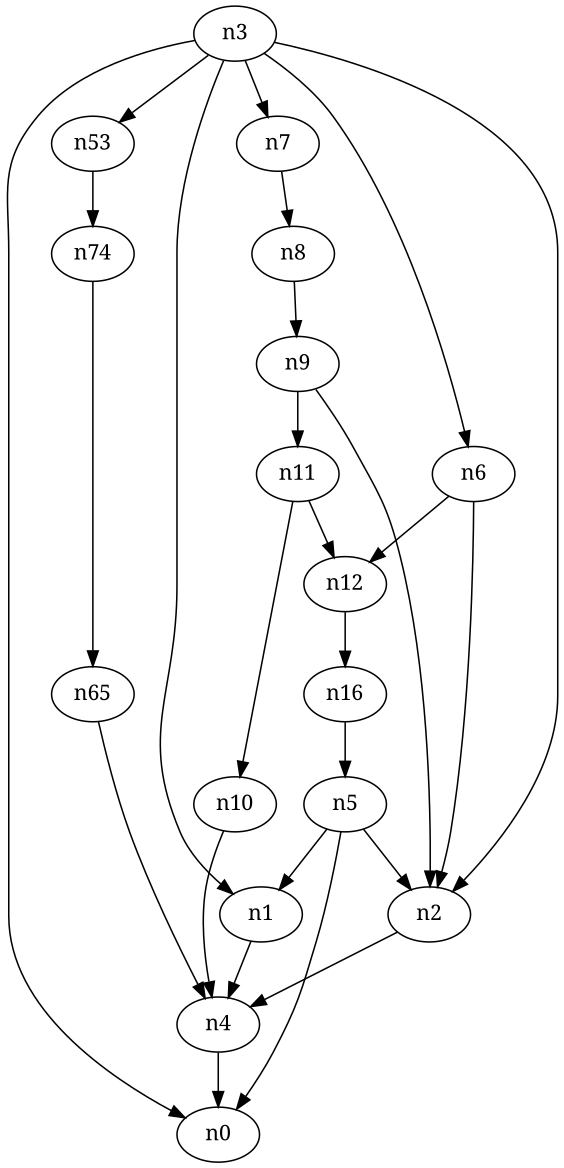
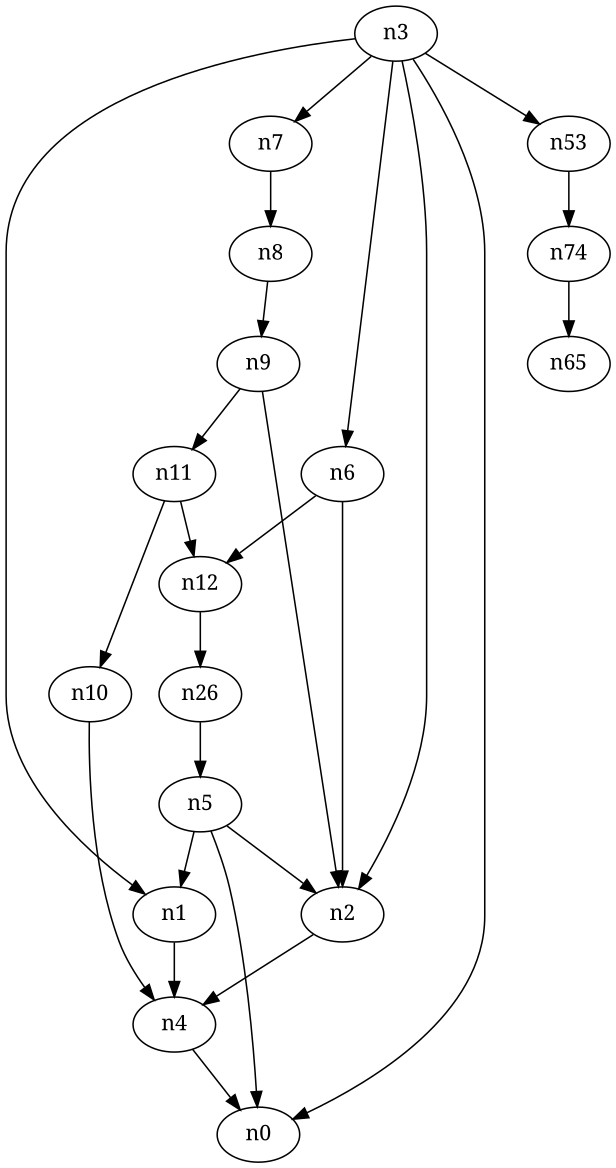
(345, 694) -> (200, 694)
(139, 856) -> none
